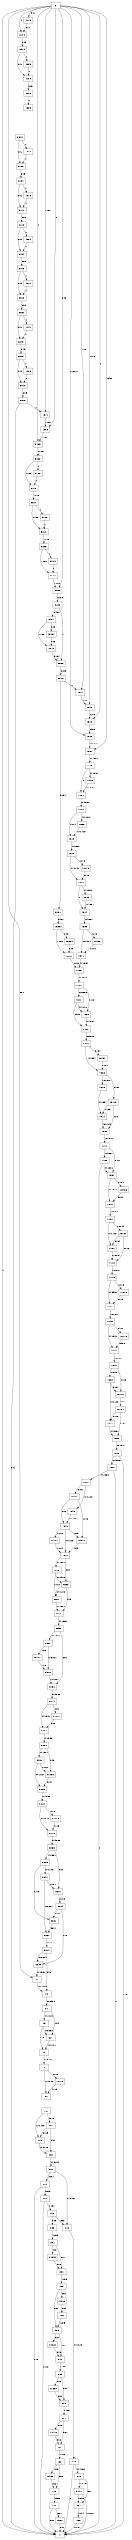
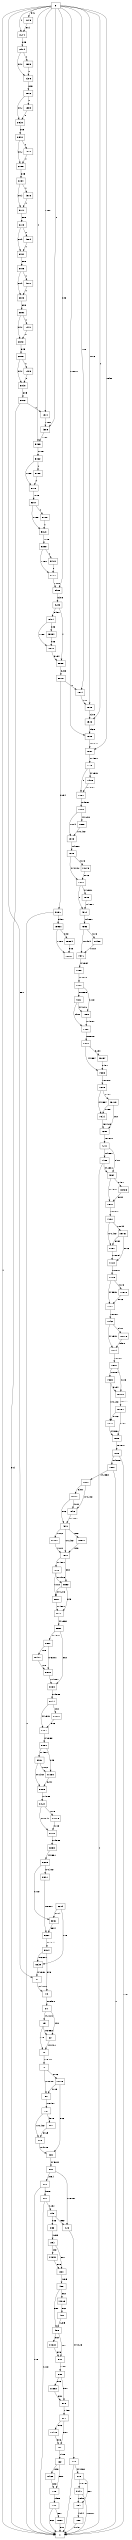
none -> (20, 123)
(72, 963) -> none
(113, 1085) -> (104, 1095)
(83, 1517) -> (73, 1503)
none -> (26, 1724)
(58, 1892) -> none
none -> (46, 2103)
(51, 2139) -> (60, 2118)
